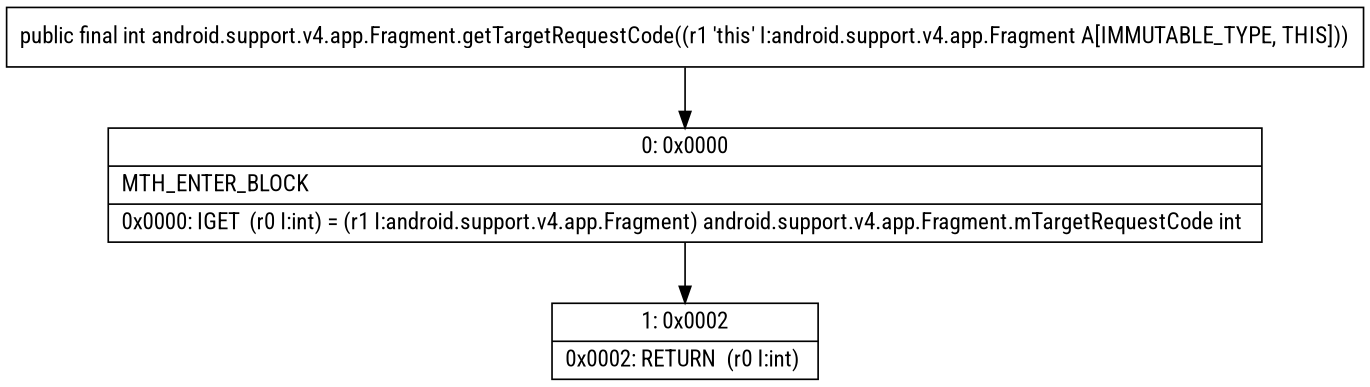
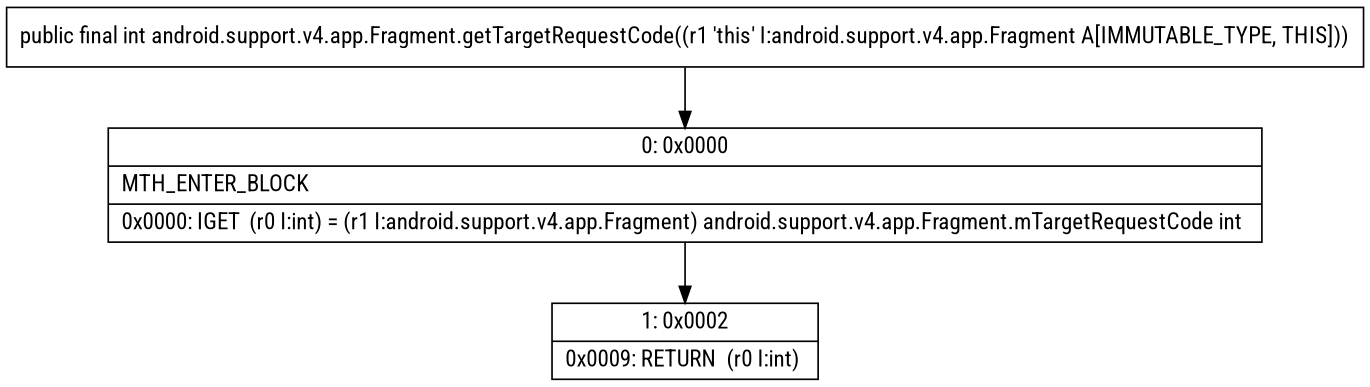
(685, 359) -> (685, 359)
